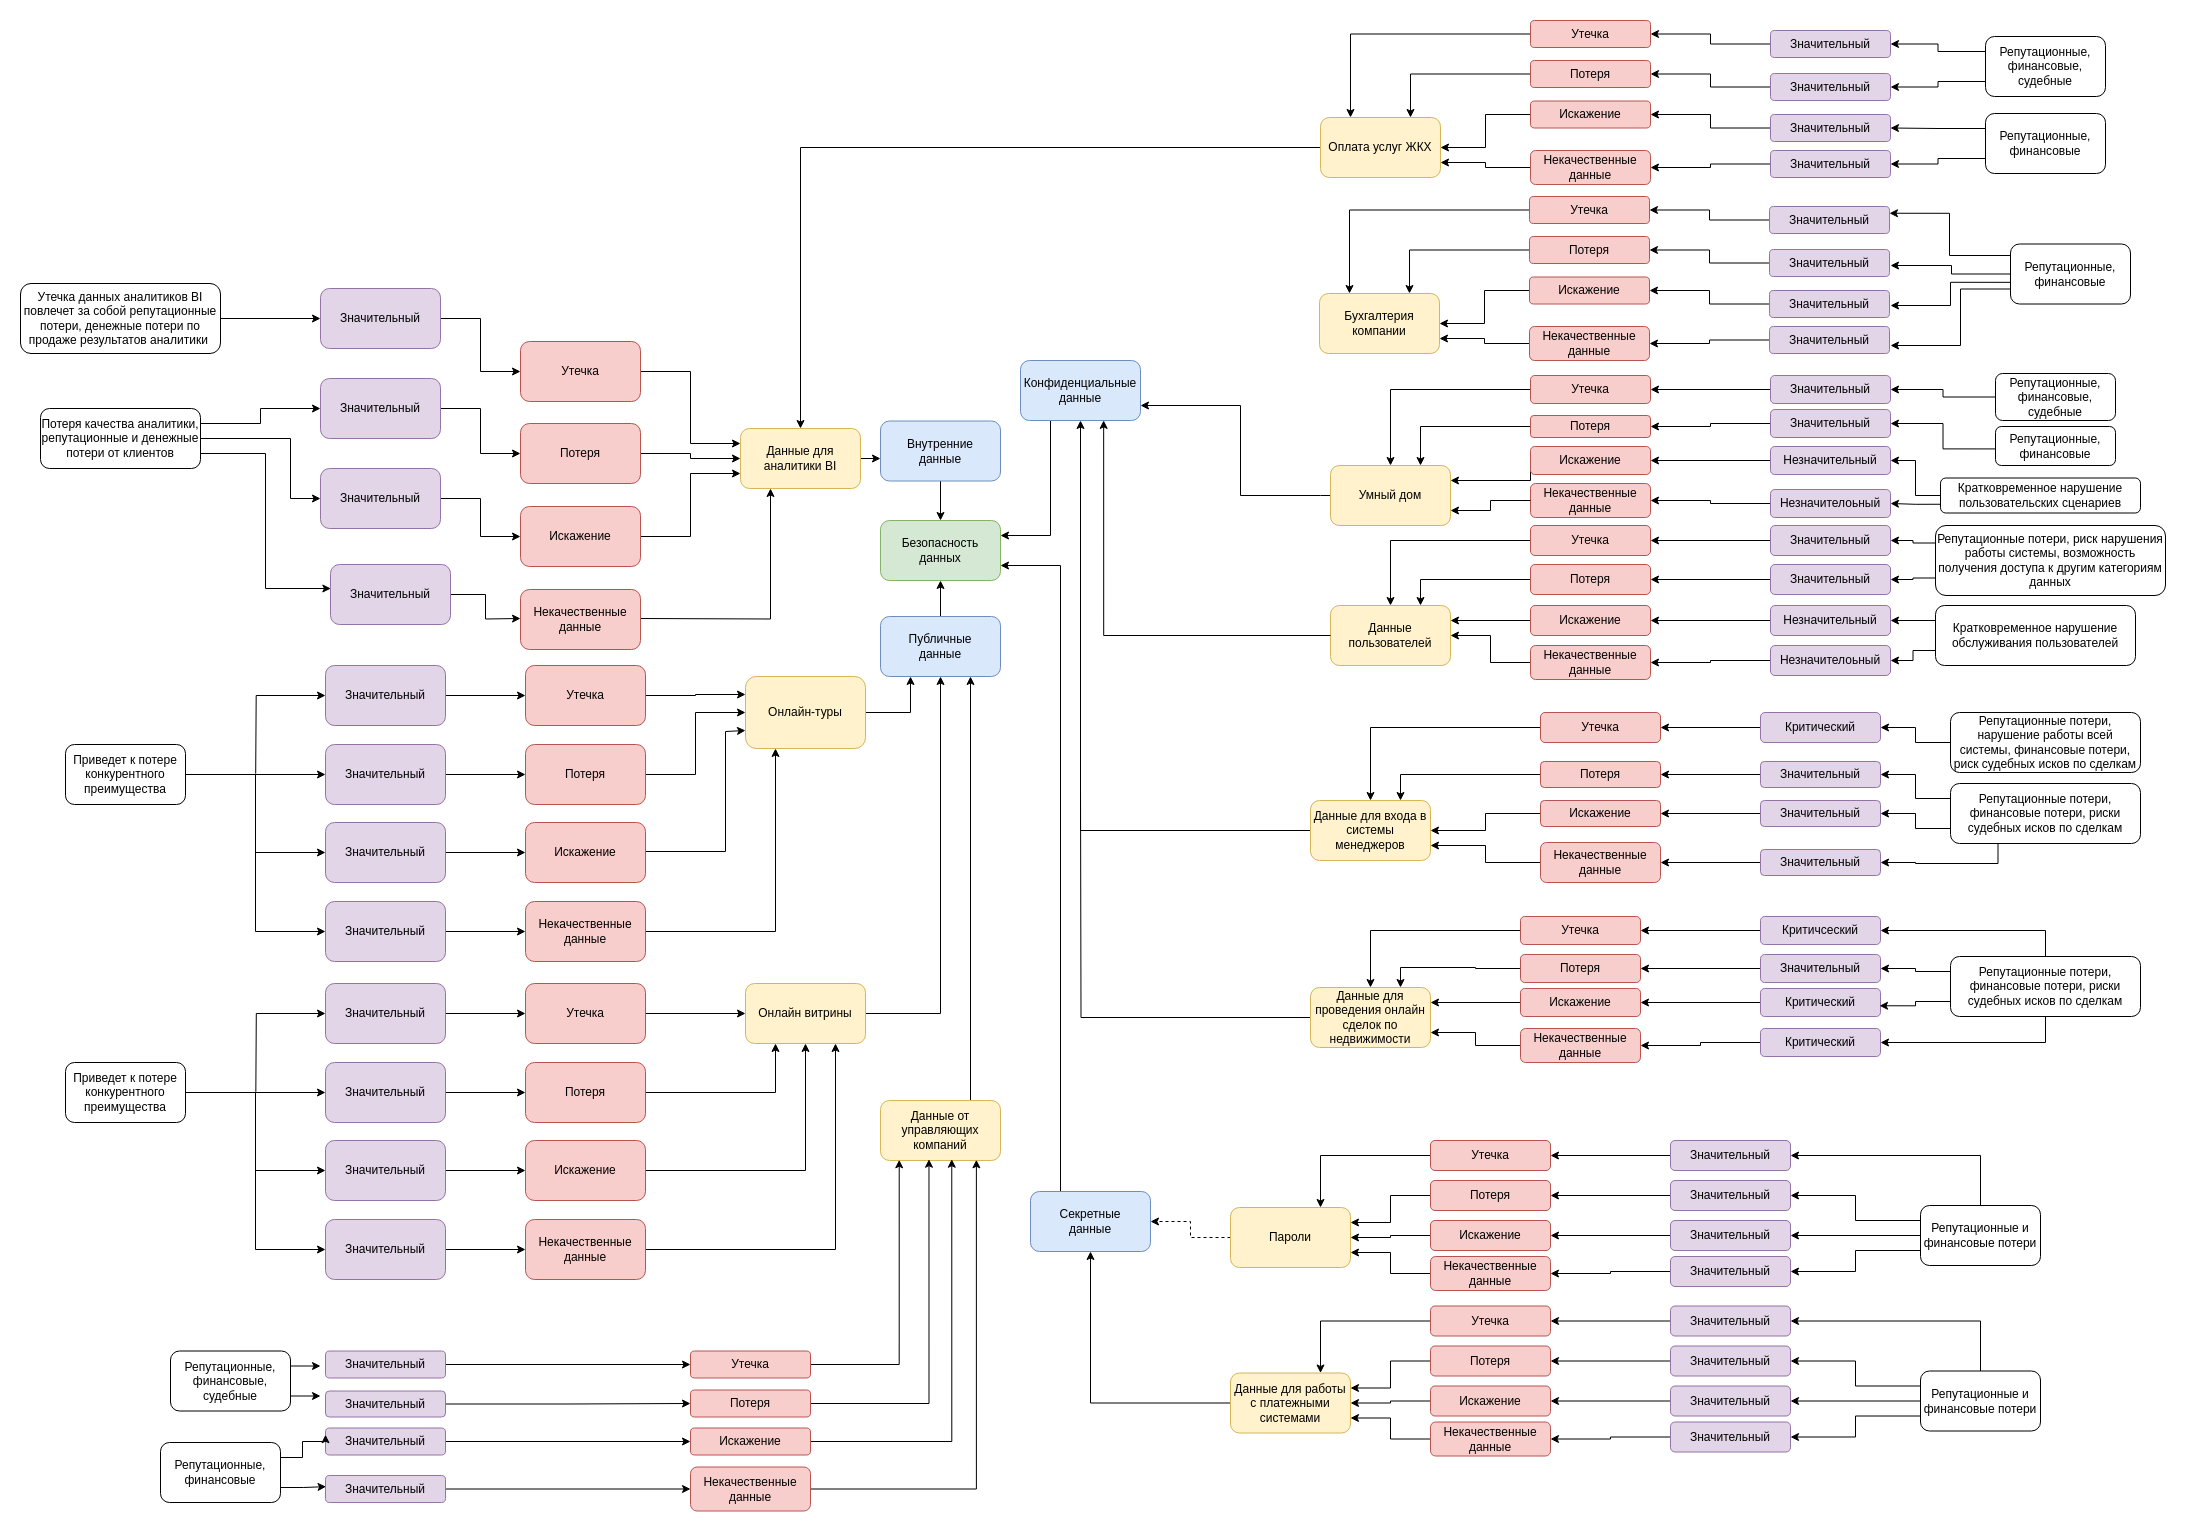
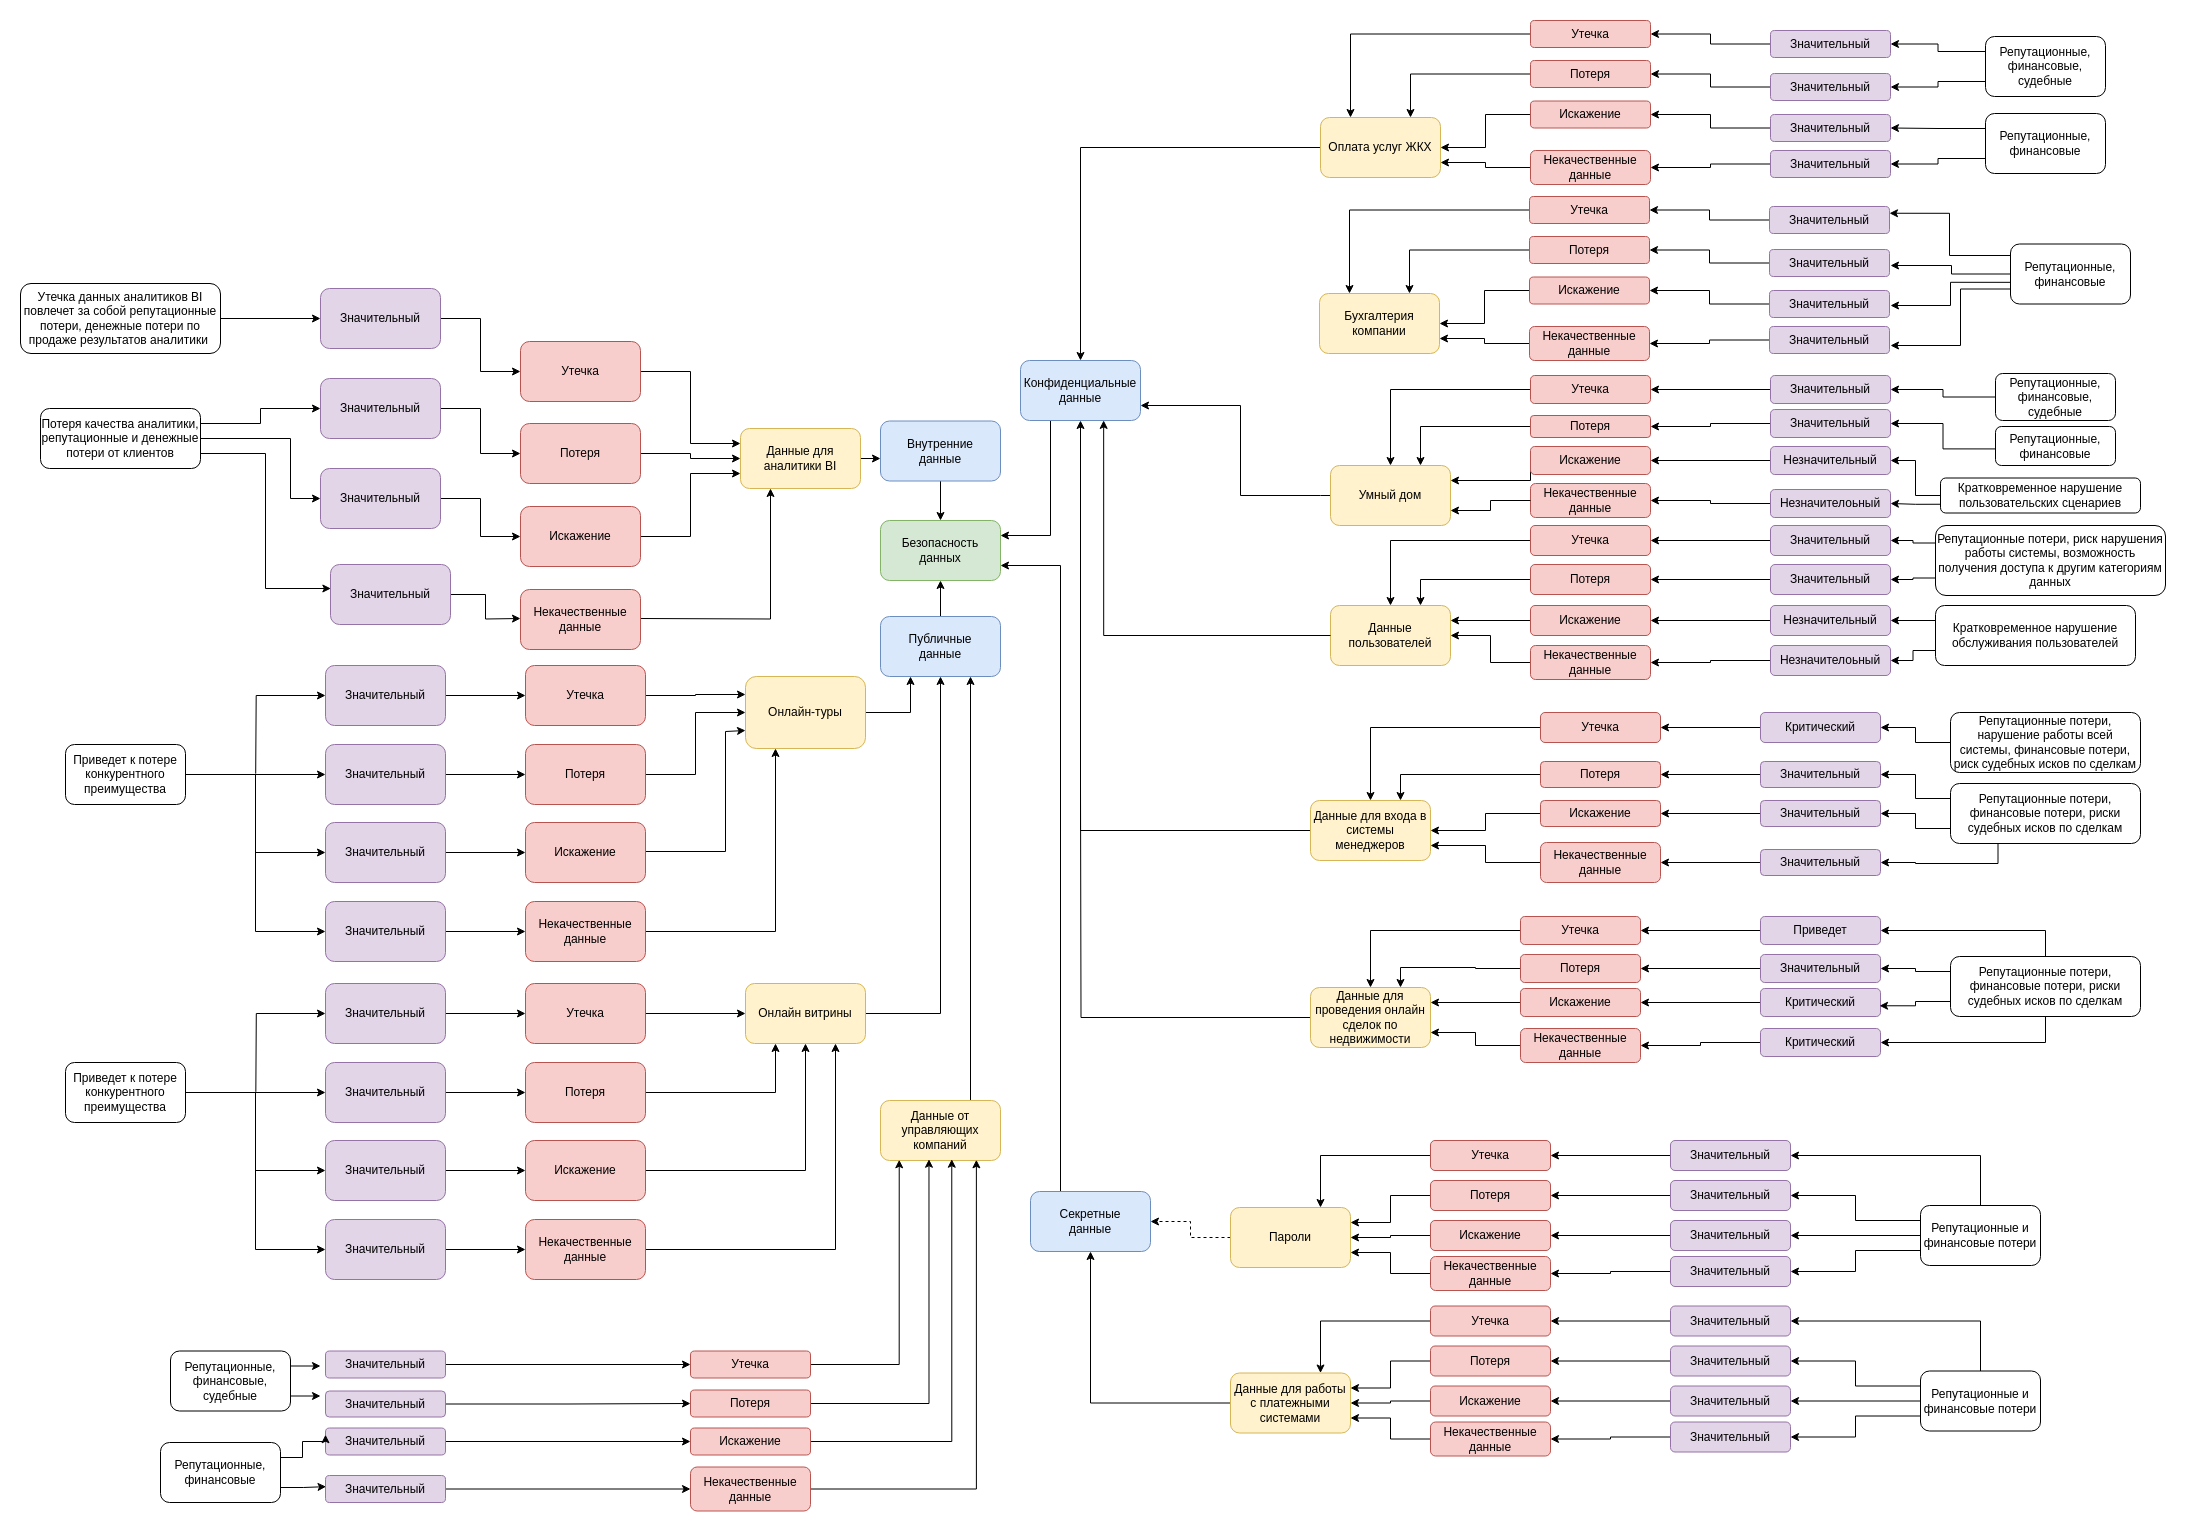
(805, 148) -> (1081, 250)
(1821, 931) -> (1821, 931)
